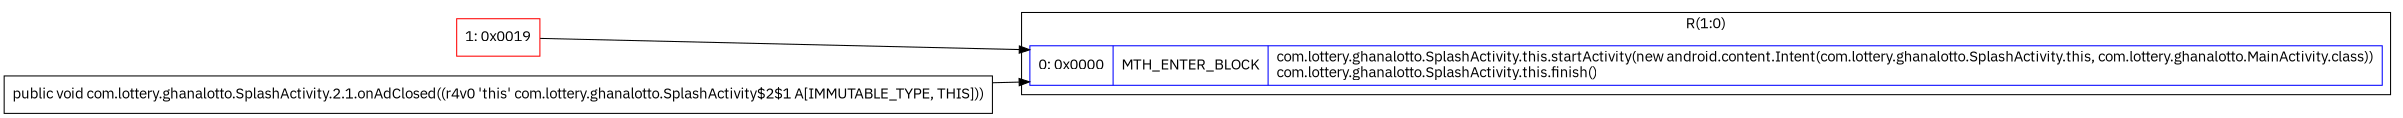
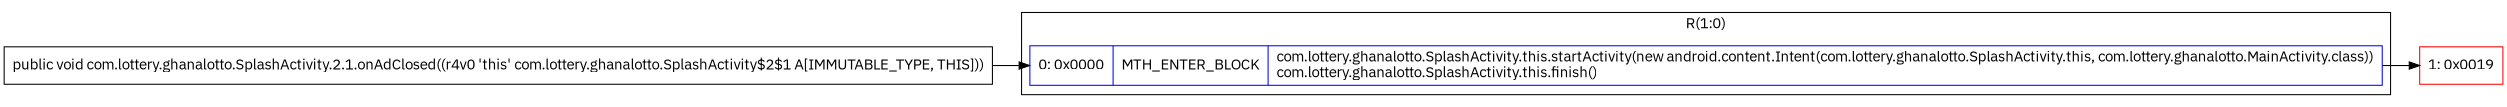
(780, 44) -> (2397, 66)
